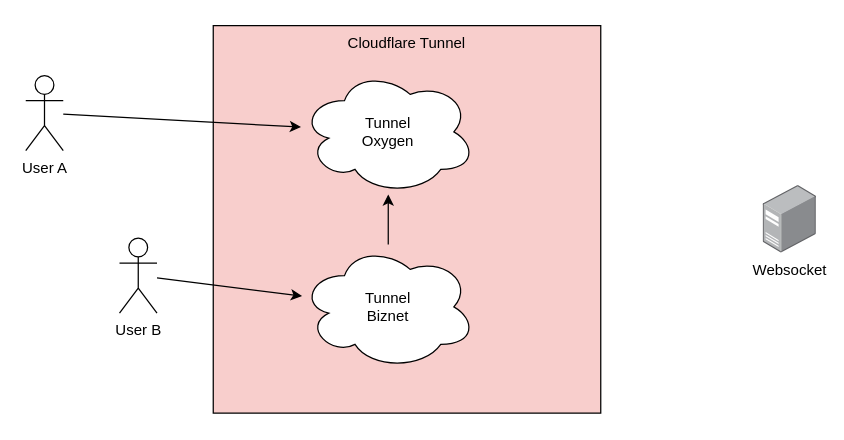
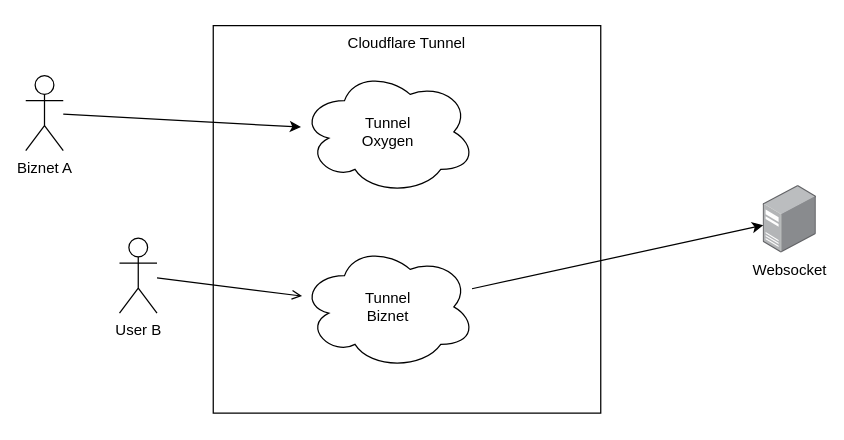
(45, 168) -> (45, 168)
(407, 219) -> (407, 219)
(388, 223) -> (614, 258)
(292, 295) -> (294, 295)
